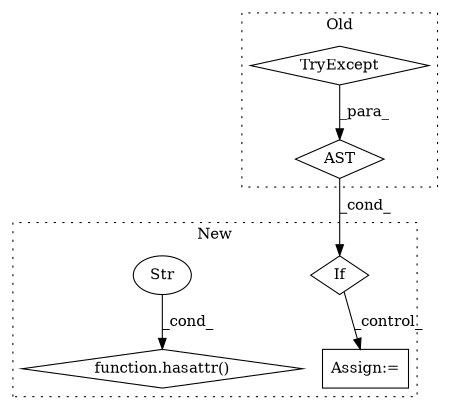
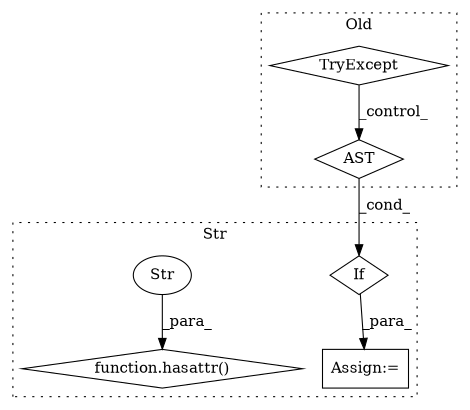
(364, 112) -> (393, 112)
(215, 235) -> (215, 235)
(188, 322) -> (187, 322)
(388, 322) -> (387, 322)
